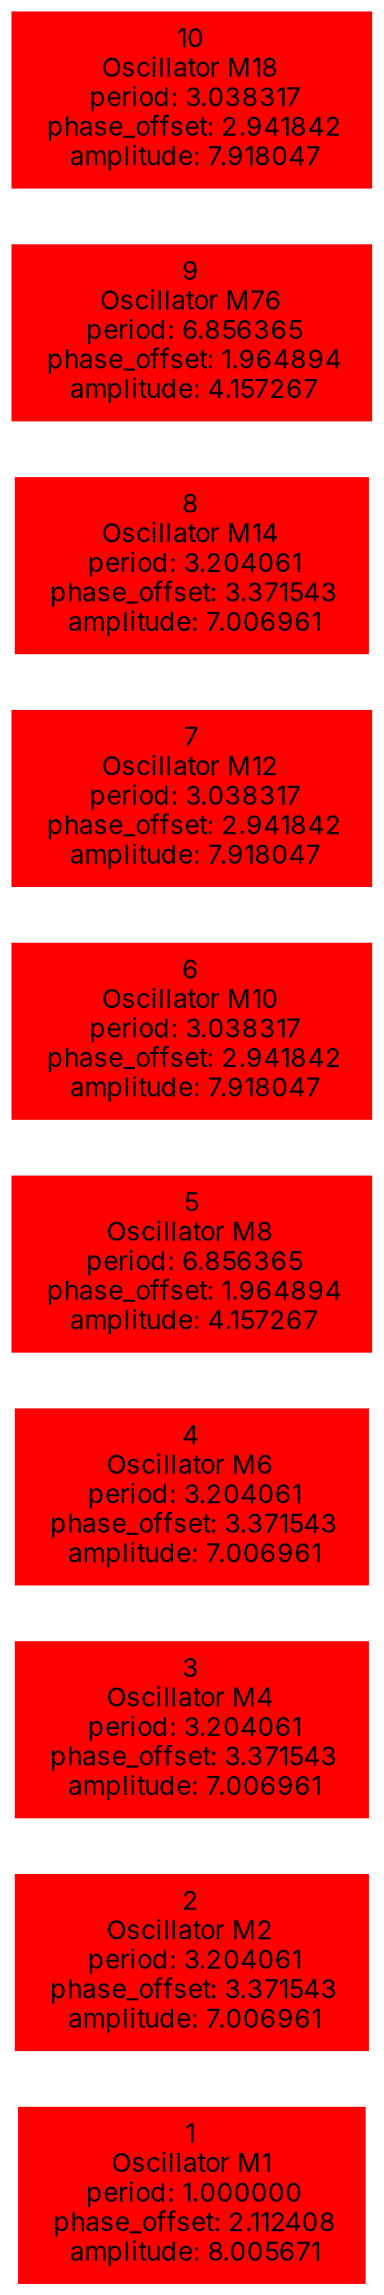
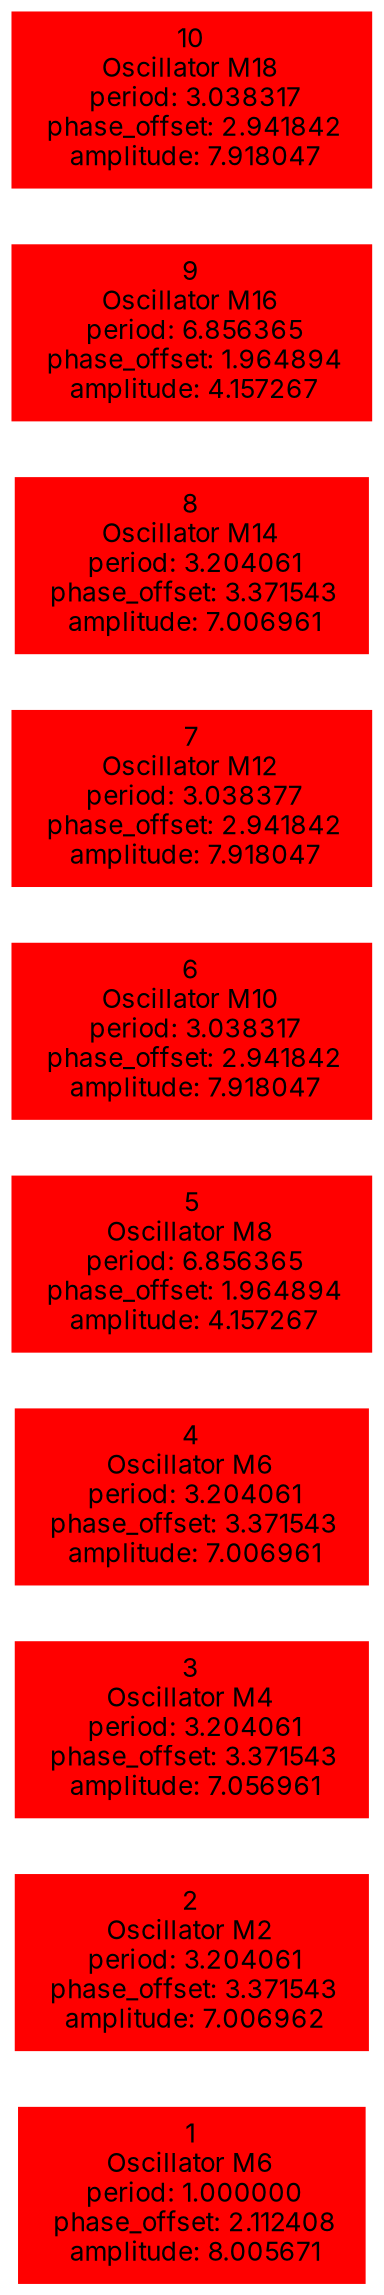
(192, 302) -> (192, 302)
(192, 797) -> (192, 797)
(192, 1787) -> (192, 1787)
(192, 2020) -> (192, 2020)
(192, 2164) -> (192, 2164)
